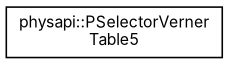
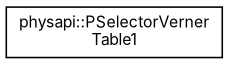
(114, 32) -> (114, 32)
